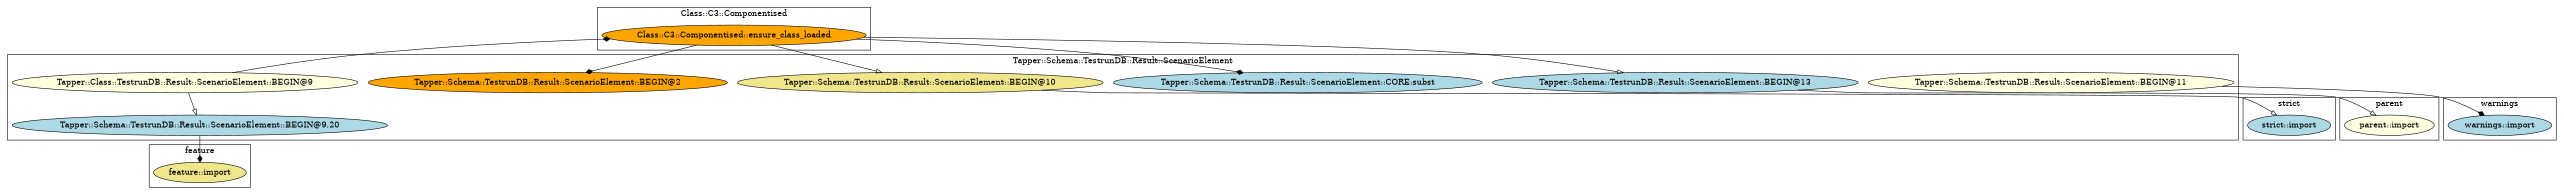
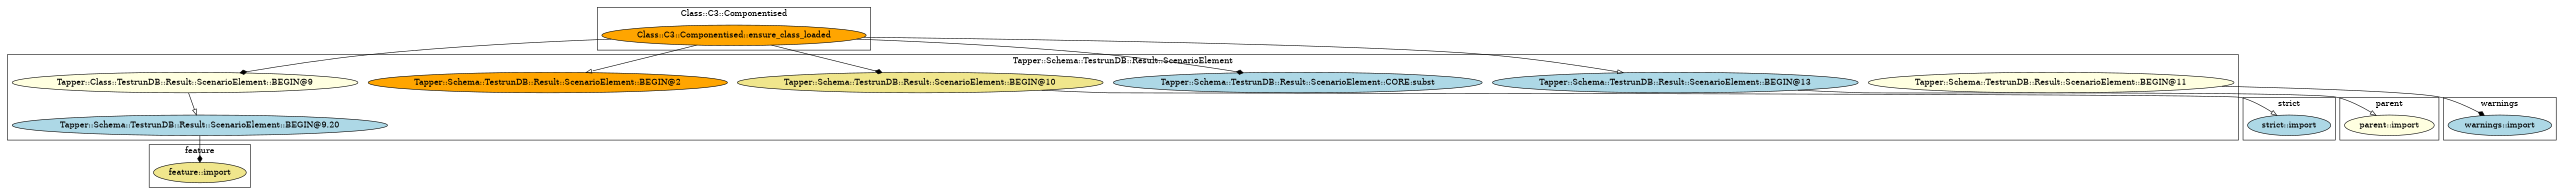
(417, 49) -> (428, 49)
(824, 58) -> (824, 58)
(642, 59) -> (642, 59)
